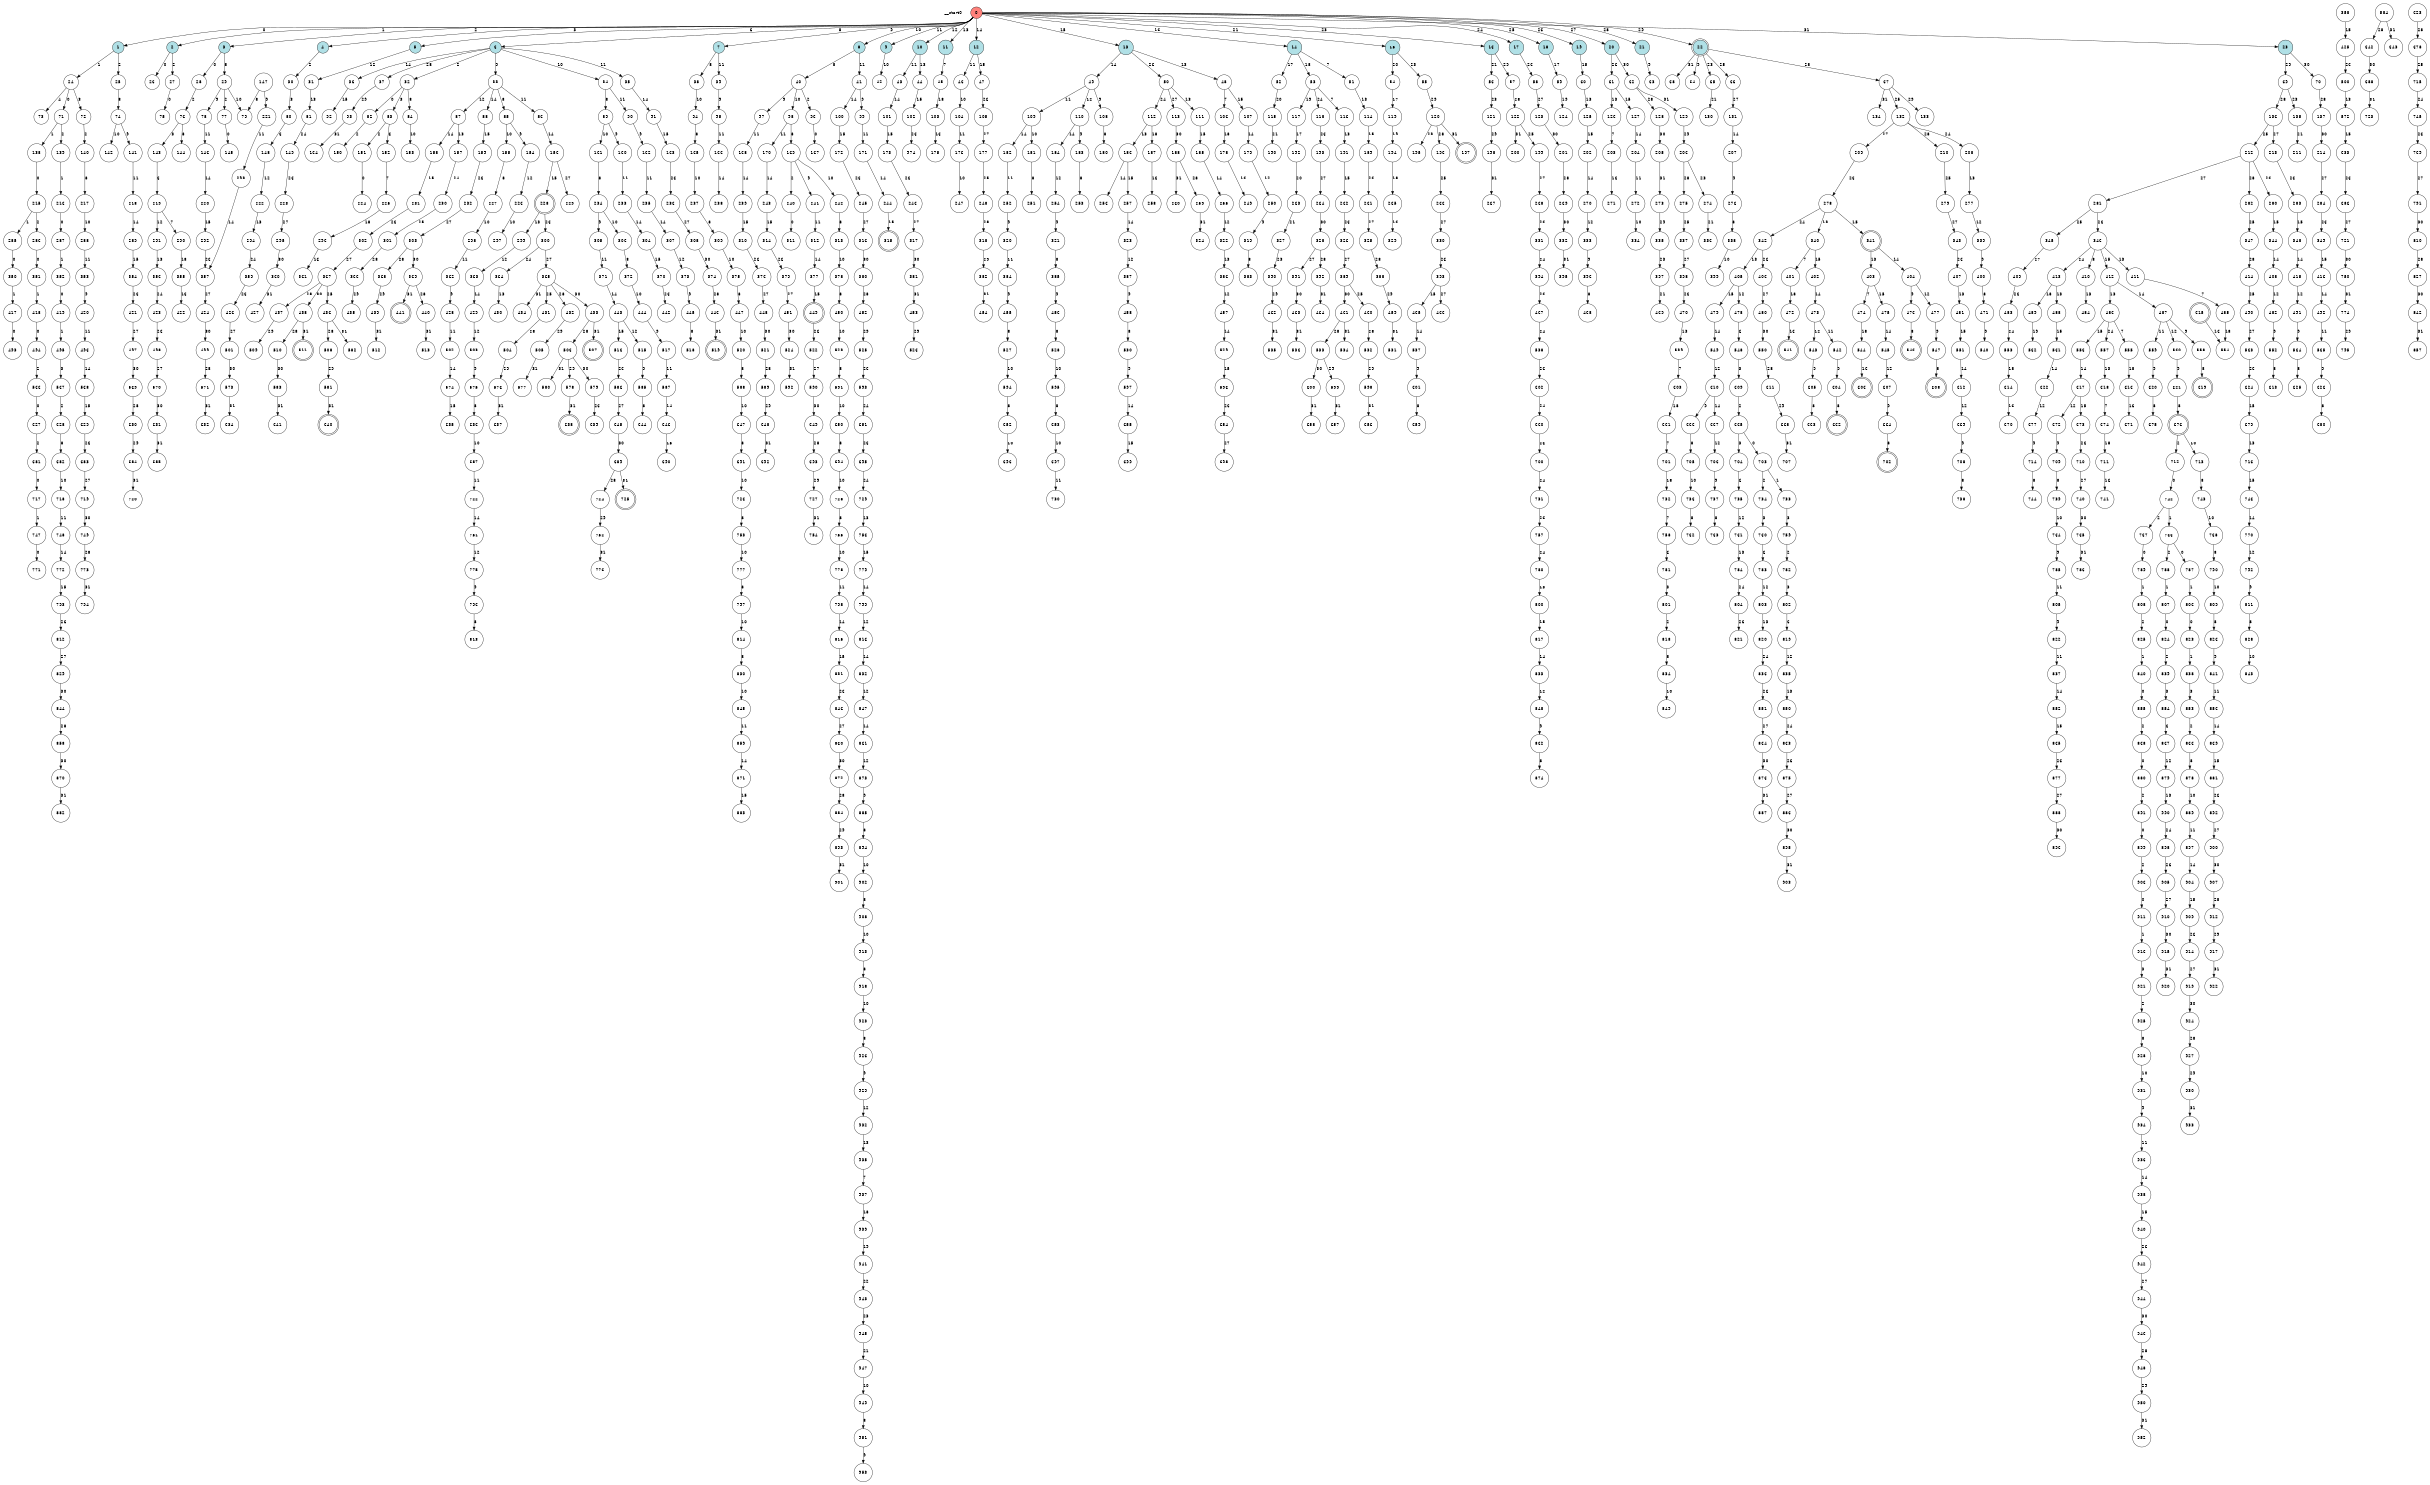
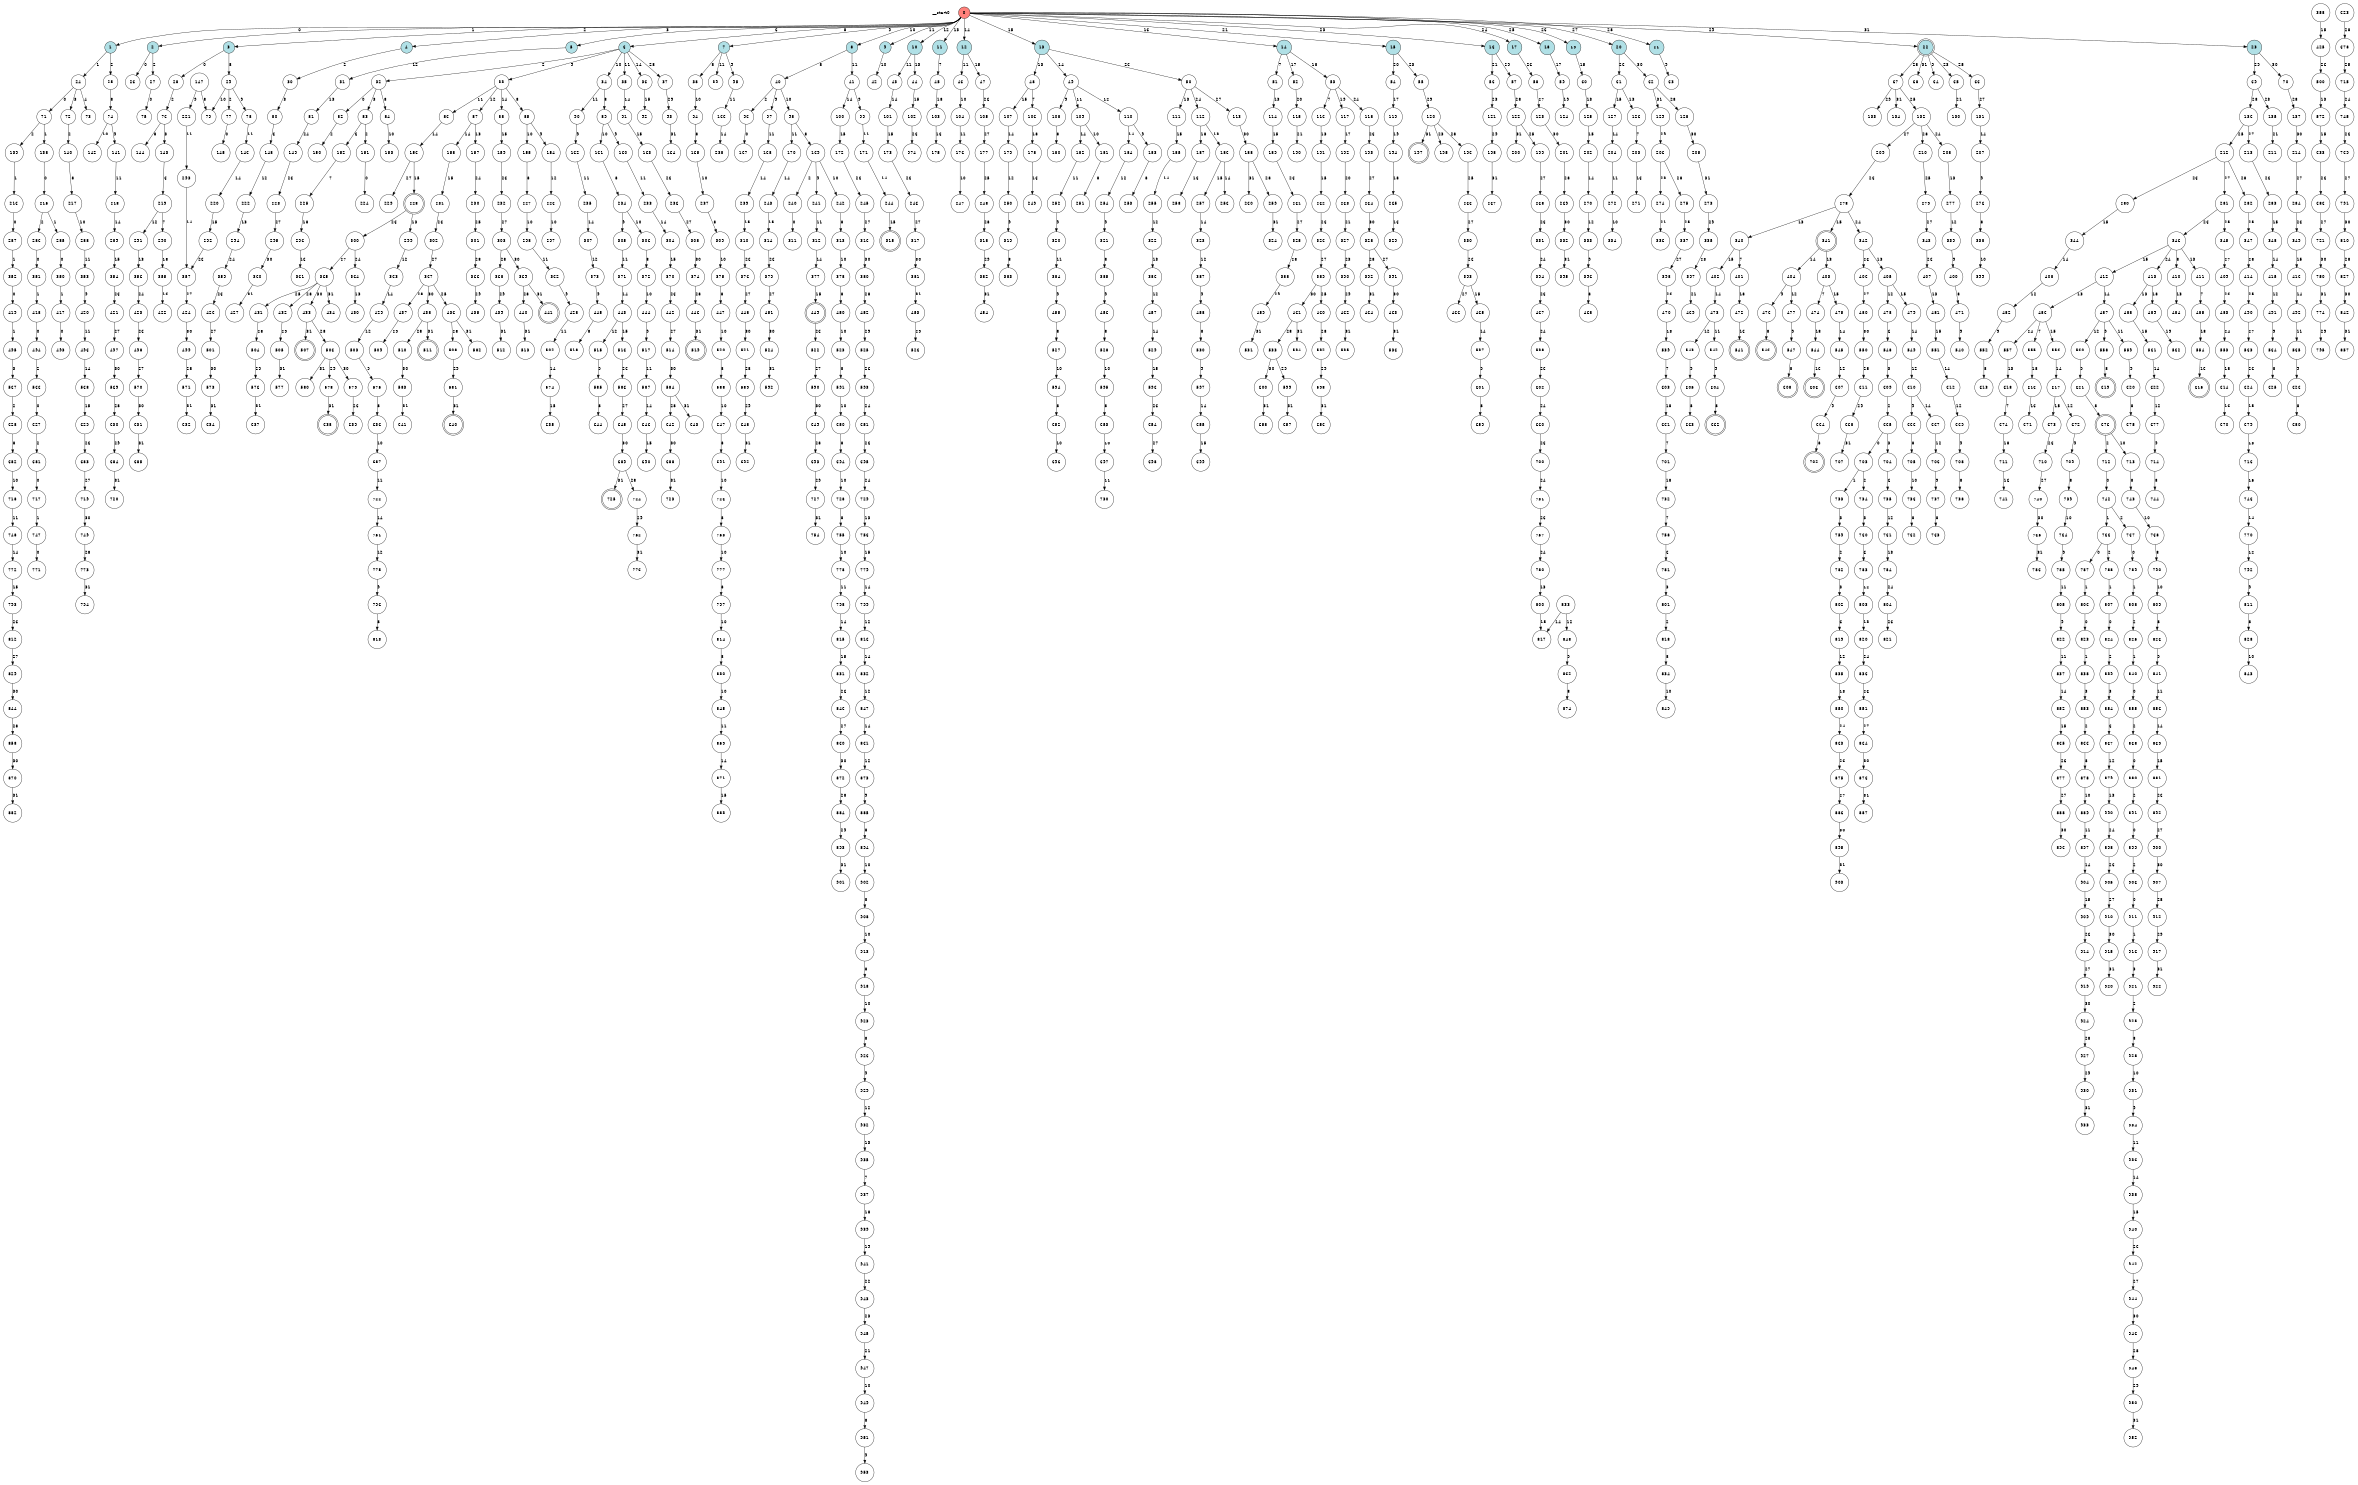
(719, 98) -> (729, 62)
(2212, 331) -> (2200, 367)
none -> (670, 350)
(1540, 655) -> (1555, 621)
